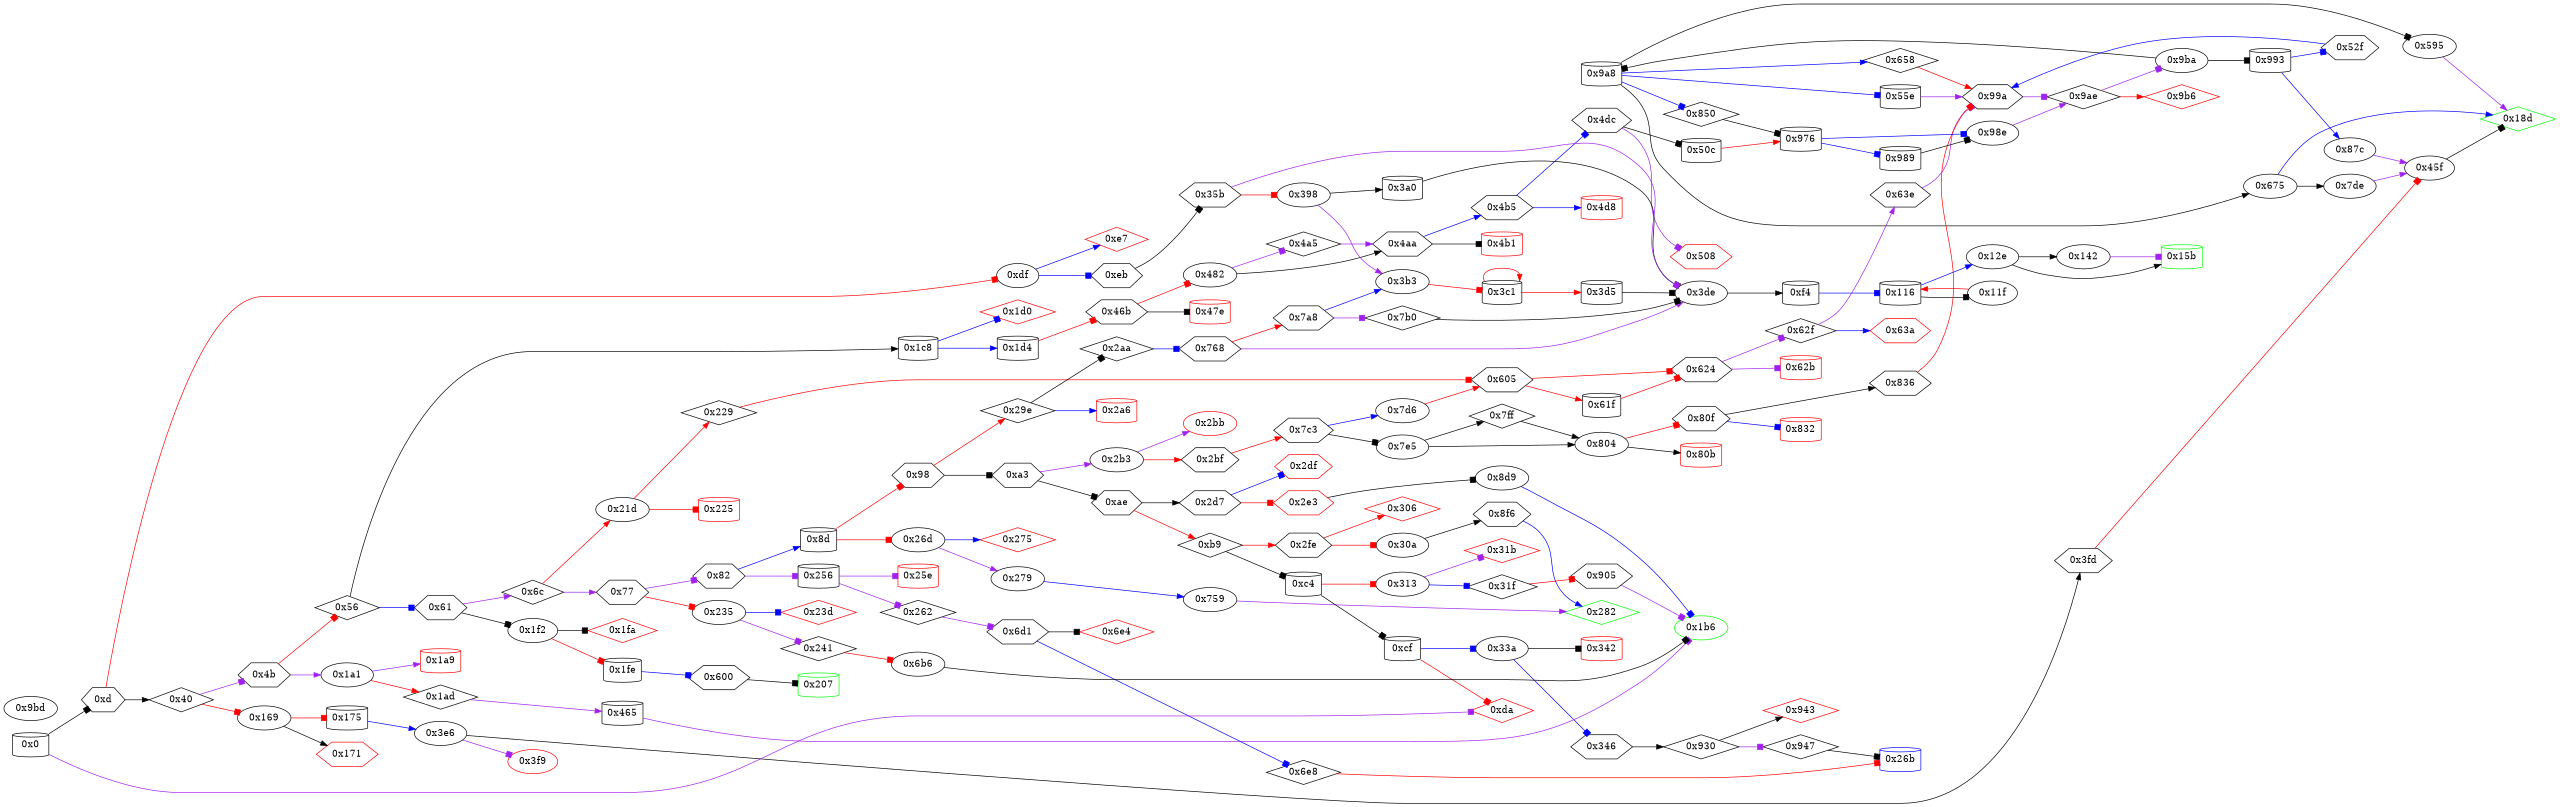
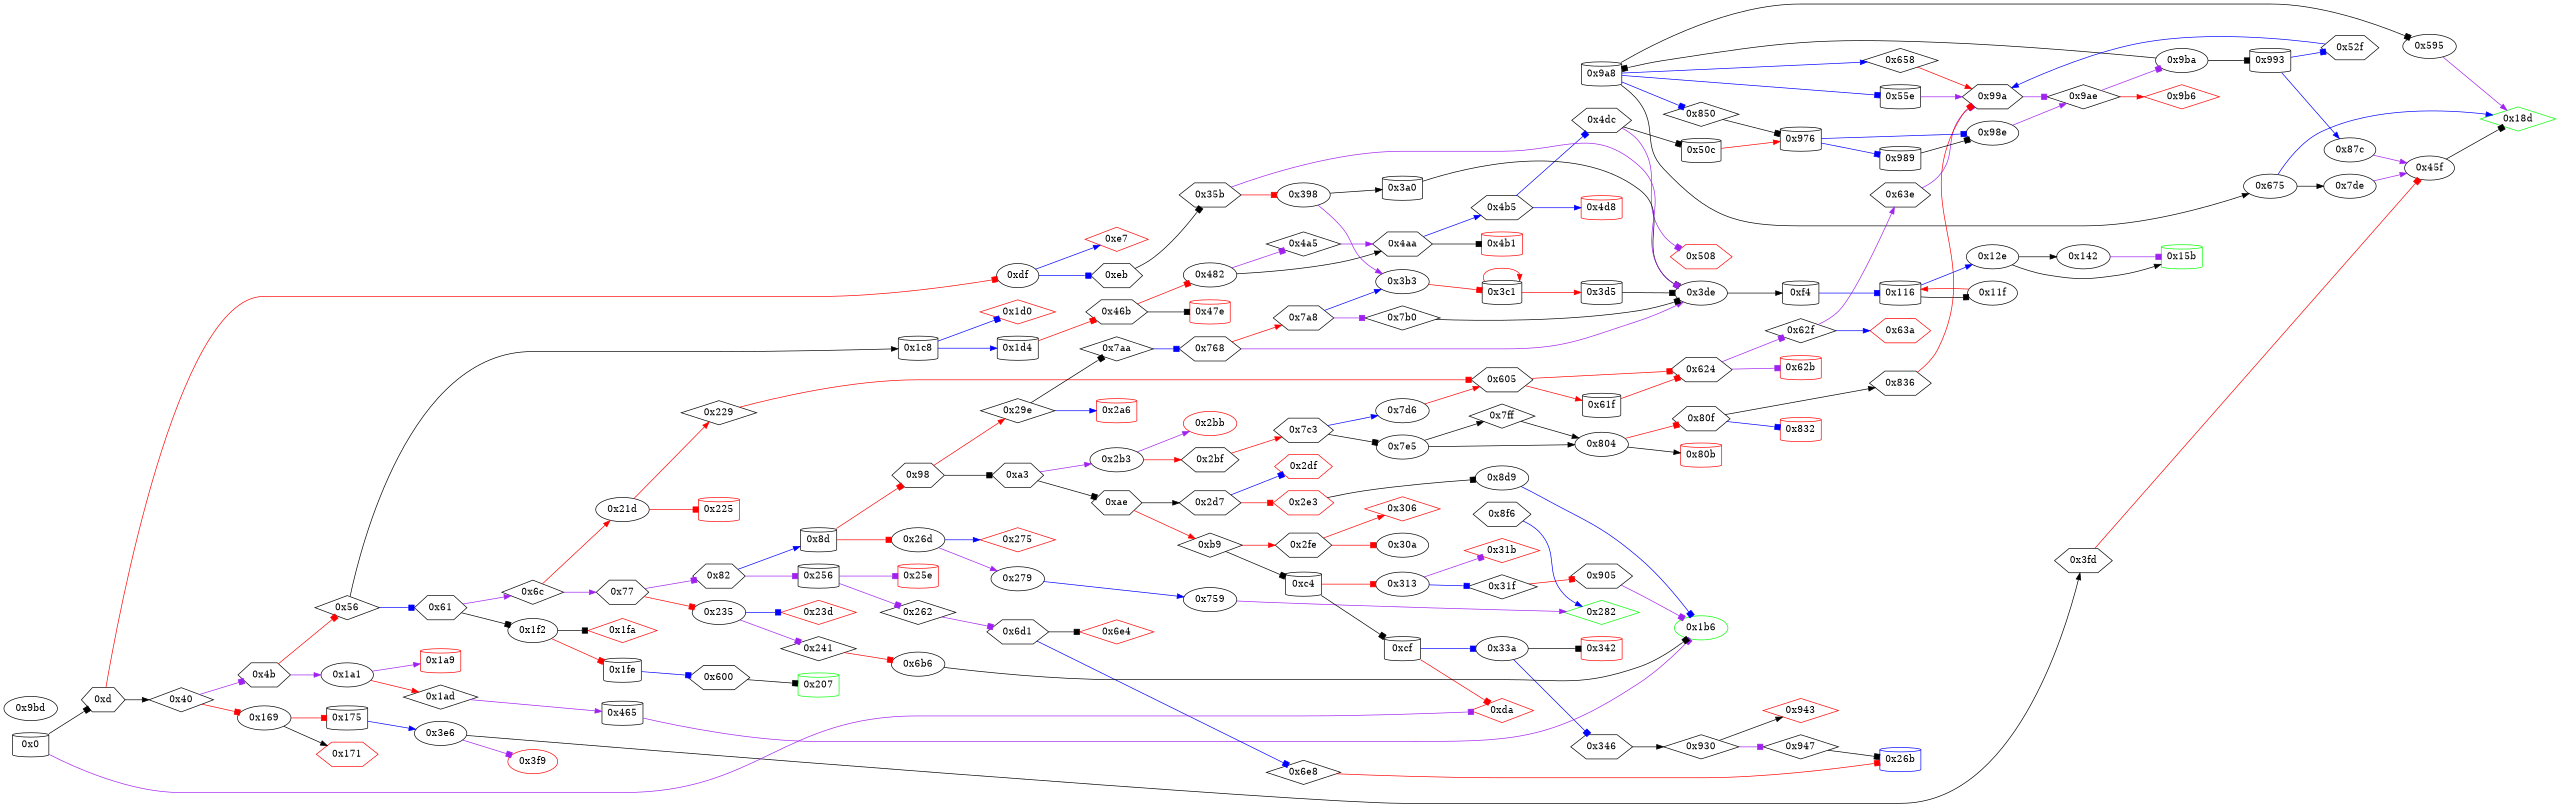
(1117, 349) -> (1117, 349)
(1449, 531) -> none
